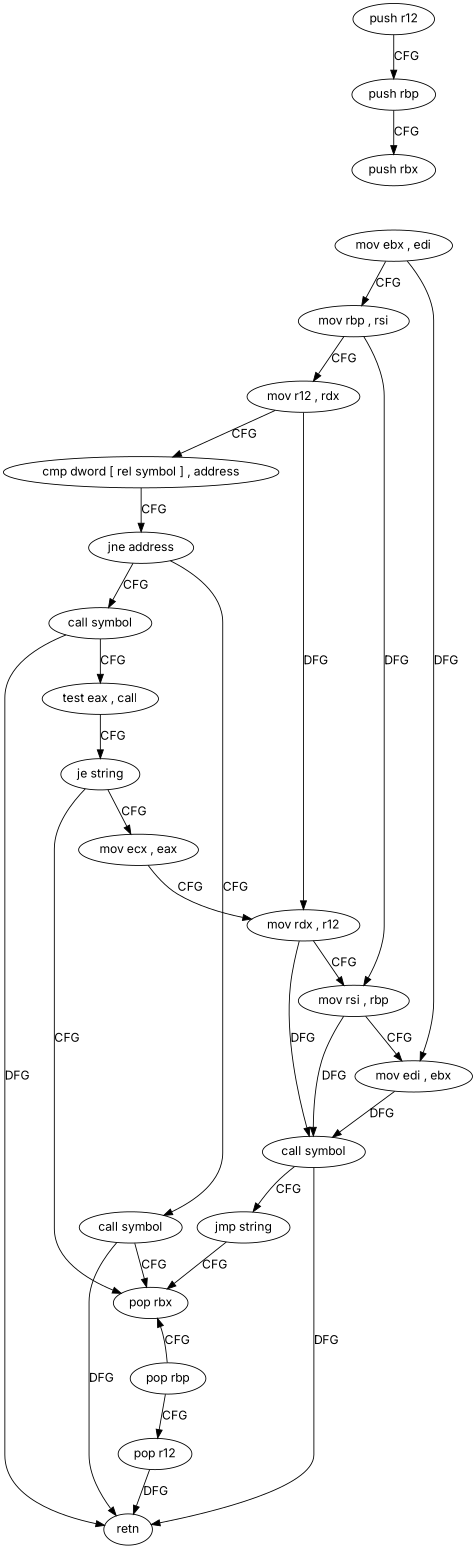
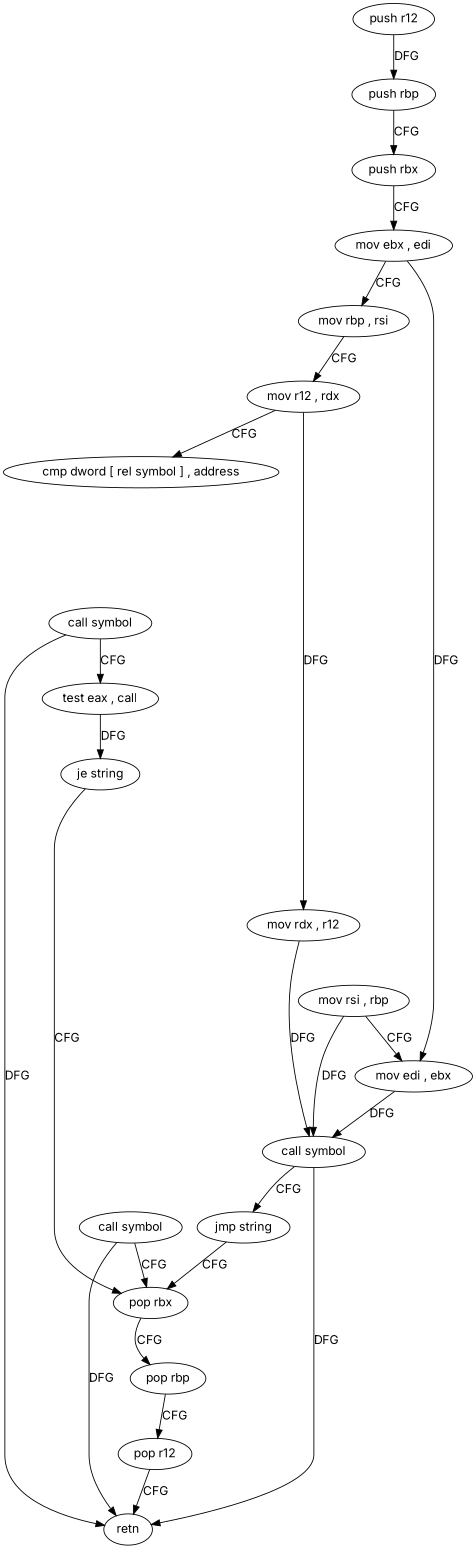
(407, 57) -> (407, 57)
none -> (394, 204)
(141, 548) -> none
(384, 657) -> none
(113, 737) -> (113, 737)
(139, 850) -> none
(326, 959) -> none
(165, 1344) -> (135, 1339)
(156, 1492) -> (156, 1492)
